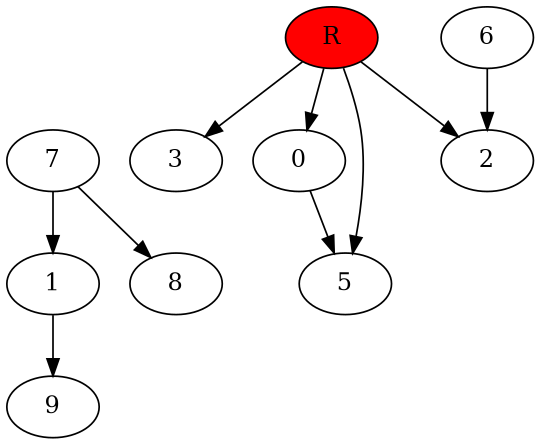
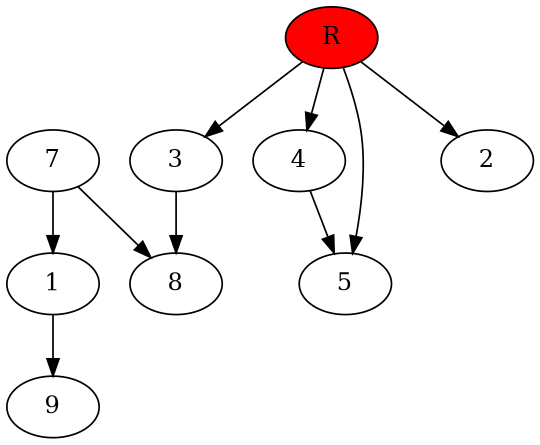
(487, 38) -> none
(299, 161) -> (299, 161)
none -> (176, 214)
